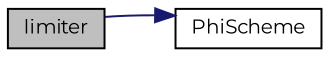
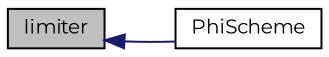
(130, 16) -> (150, 42)
